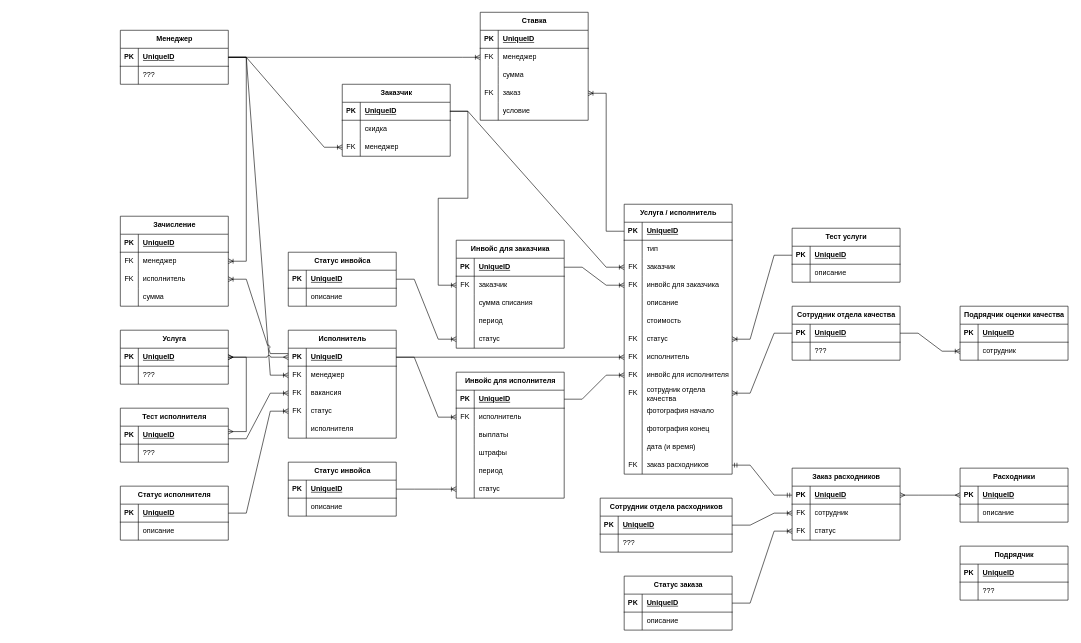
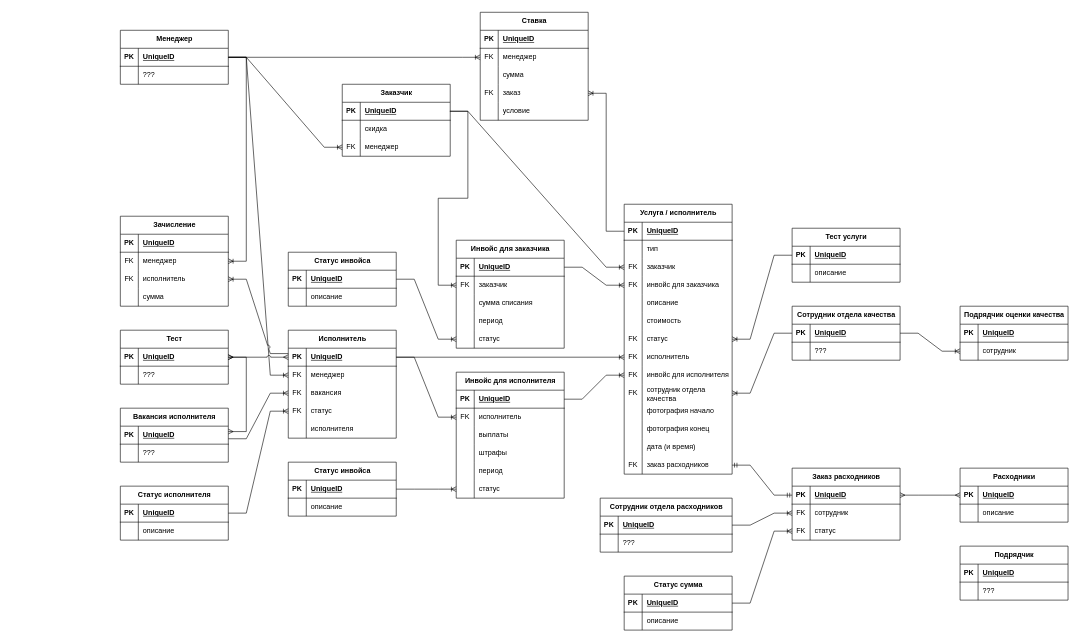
(175, 339) -> (175, 339)
(175, 417) -> (175, 417)
(679, 585) -> (679, 585)
